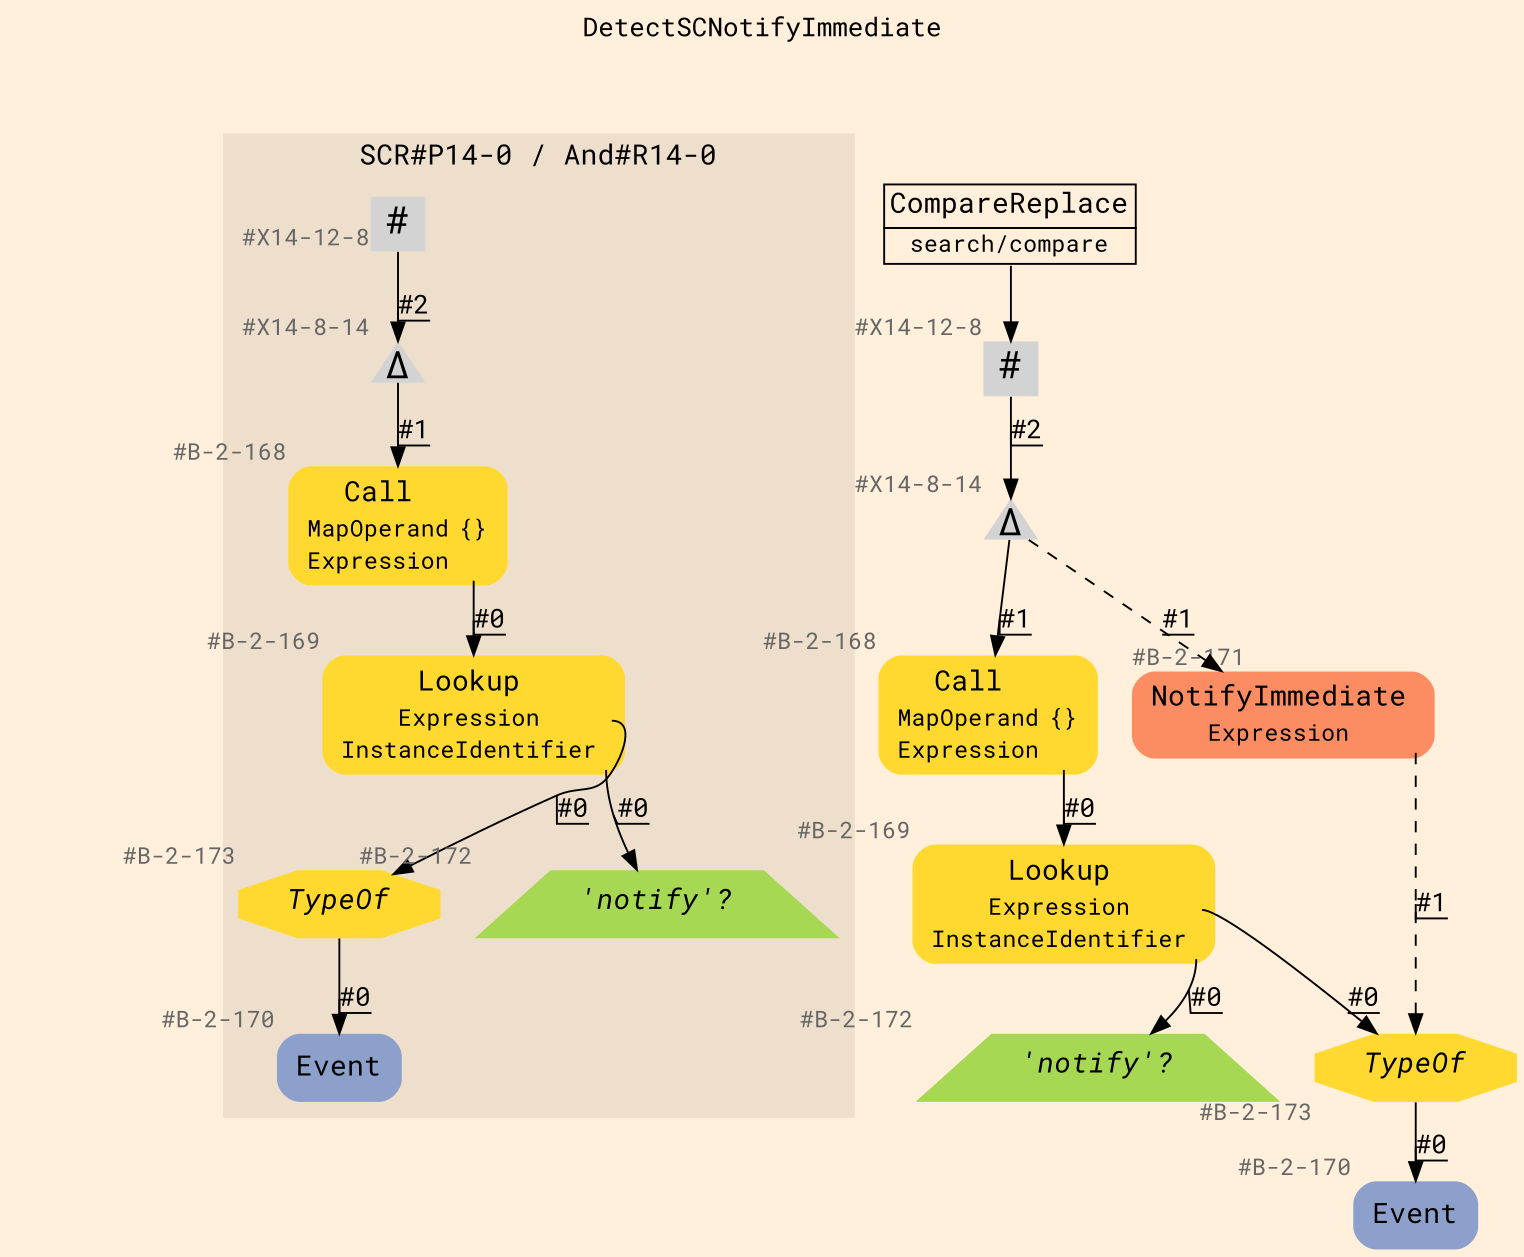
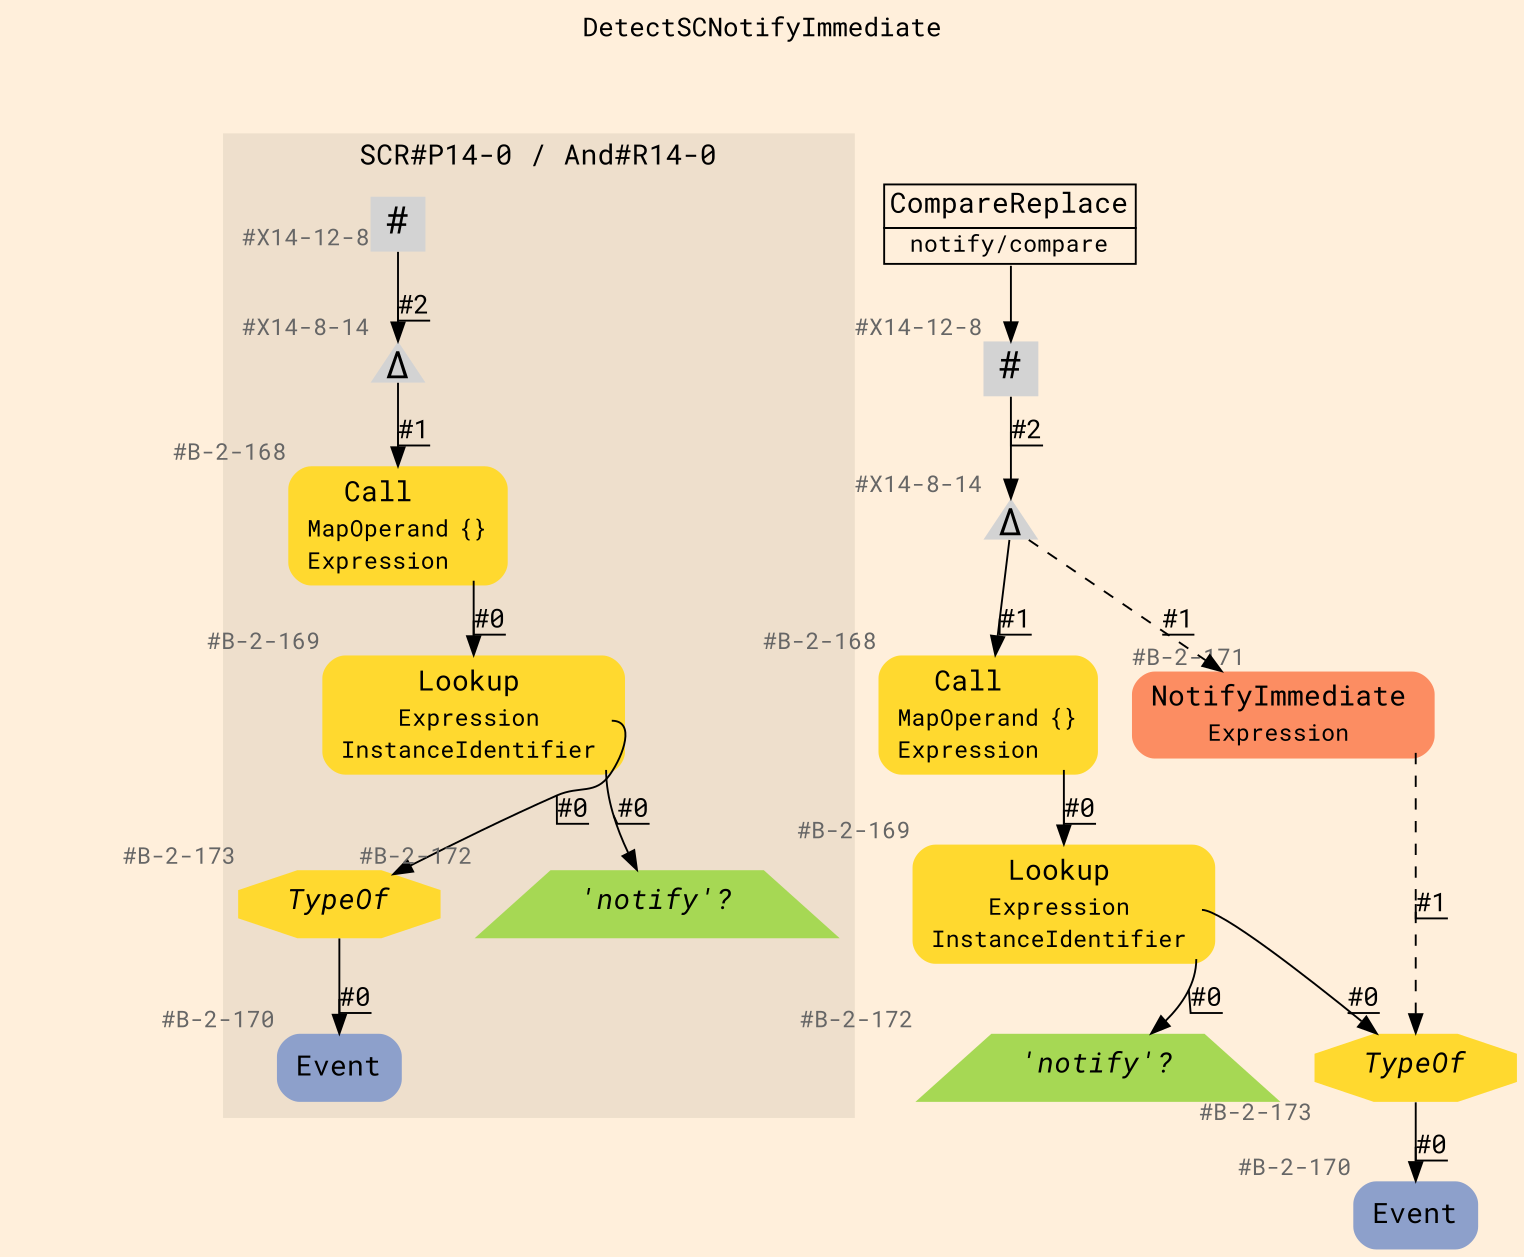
(1010, 245) -> (1010, 245)
